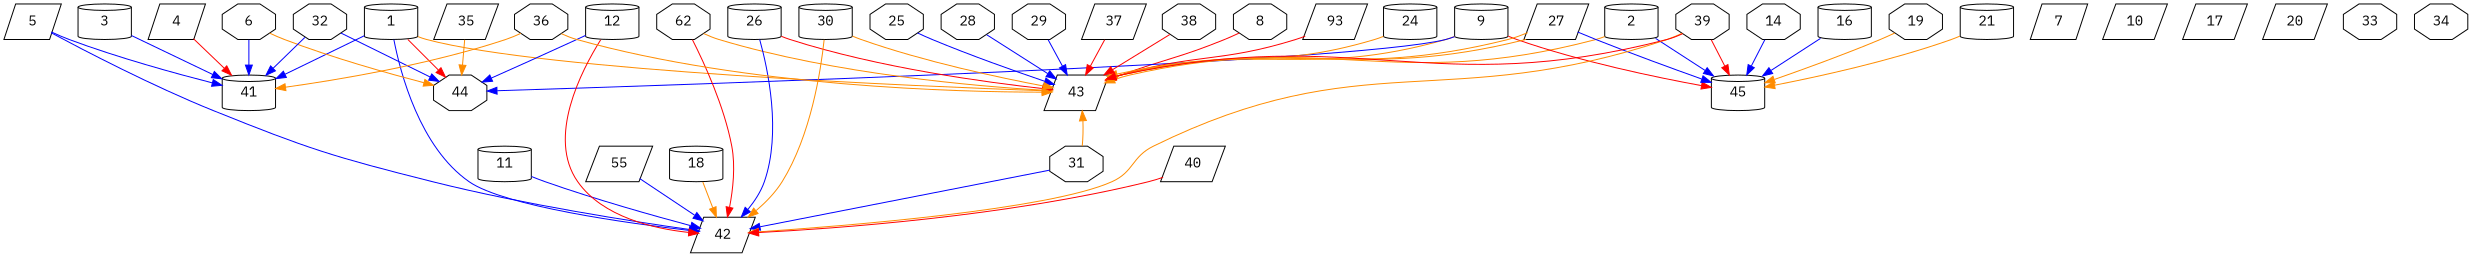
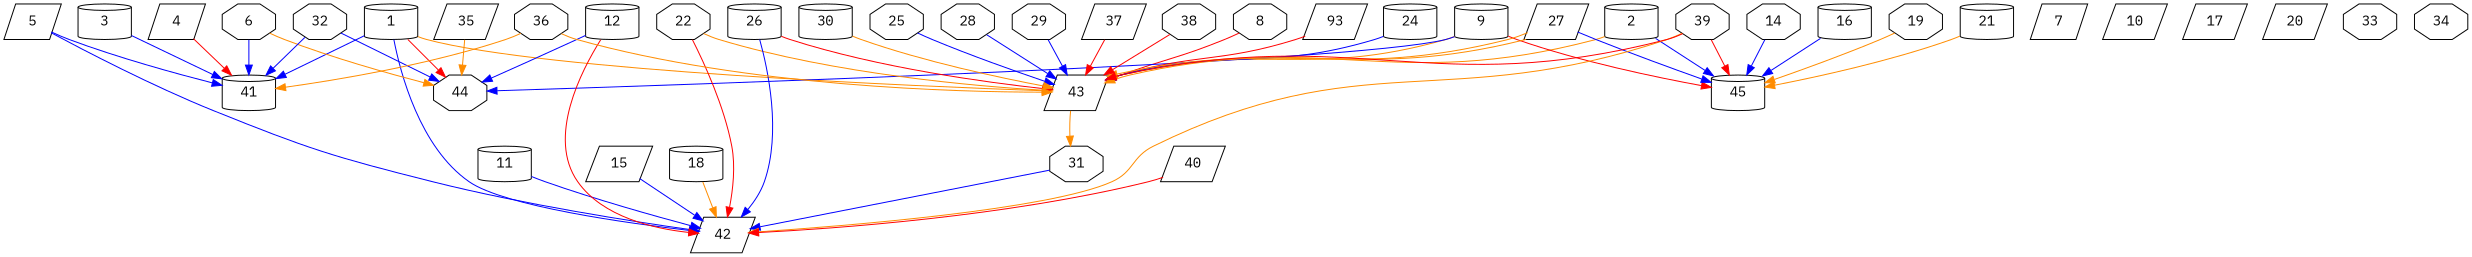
(683, 22) -> (683, 22)
(1250, 59) -> (1250, 59)
(805, 132) -> none
(1083, 133) -> (1070, 124)
(619, 164) -> (619, 164)
